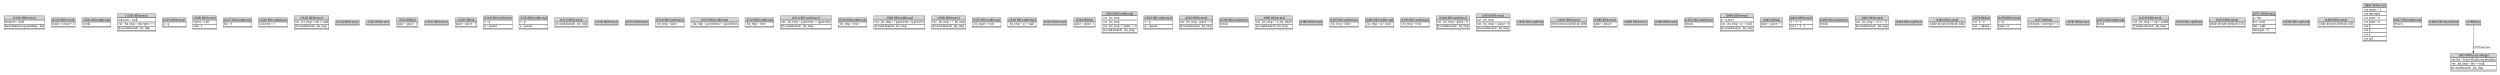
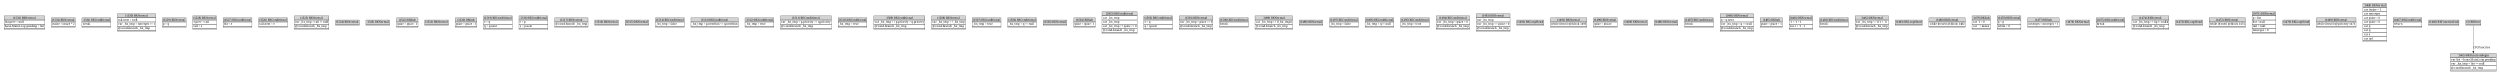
(984, 24) -> (983, 24)
(2336, 24) -> (2336, 24)
(2003, 26) -> (2004, 26)
(2149, 26) -> (2149, 26)
